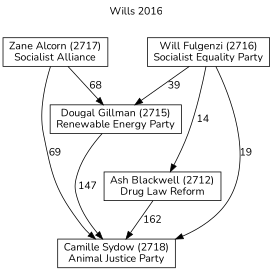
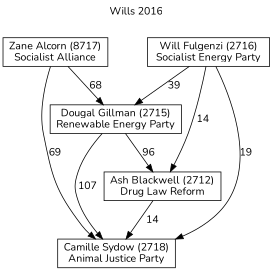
(55, 52) -> (55, 52)
(209, 52) -> (209, 52)
none -> (137, 150)
(87, 186) -> (87, 186)
(152, 220) -> (152, 220)
